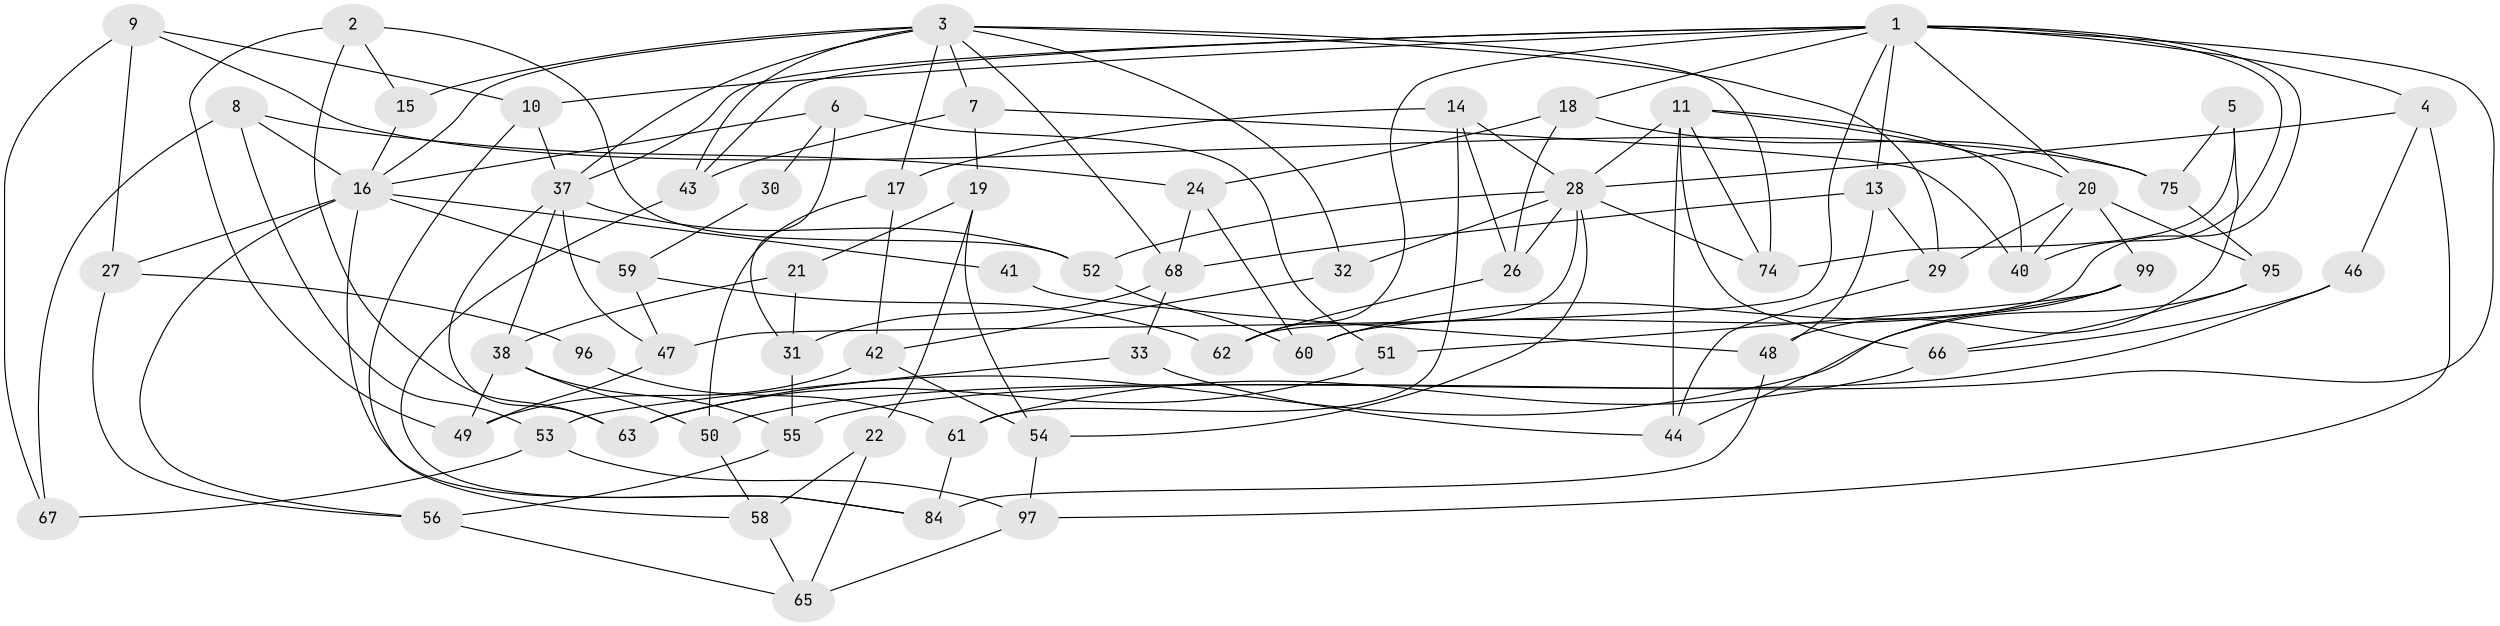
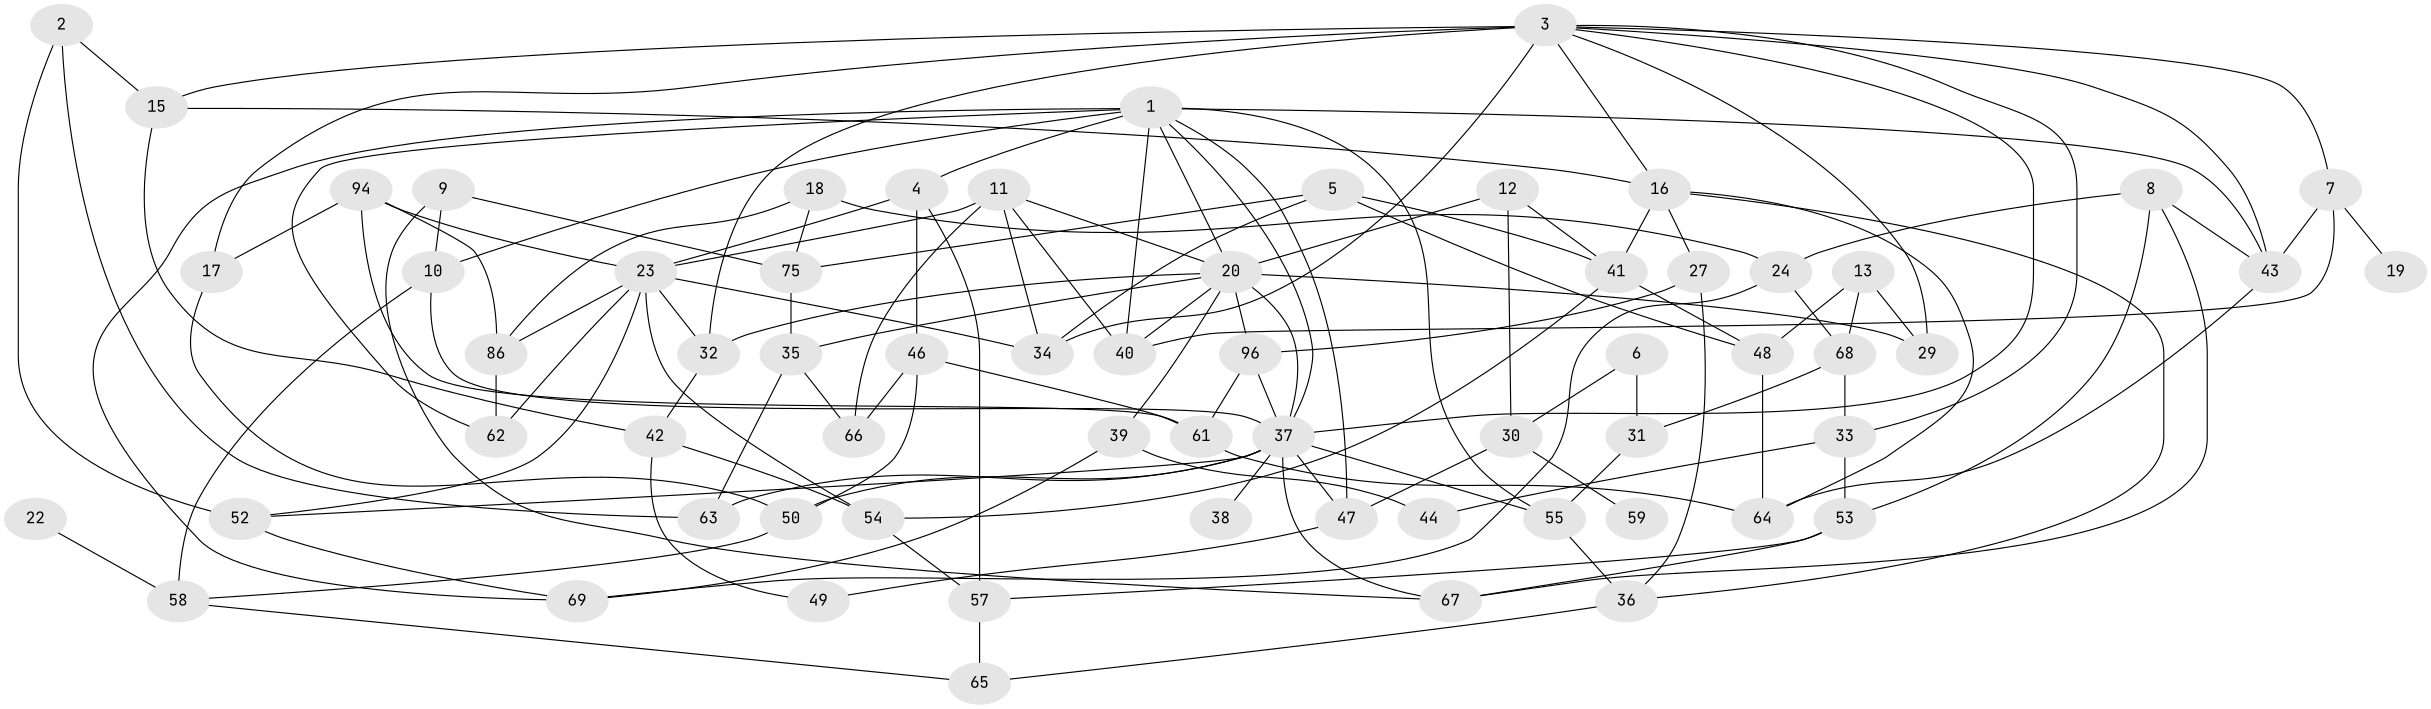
(1732, 64) -> none
(1456, 107) -> (361, 190)
(1886, 107) -> none
(640, 142) -> none
(1072, 147) -> (2022, 114)
(122, 149) -> none
(300, 149) -> (2211, 231)
none -> (1508, 190)
(1575, 190) -> (646, 272)
(221, 218) -> none
none -> (1478, 225)
(495, 231) -> none
(797, 272) -> none
(884, 272) -> (306, 359)
(1512, 272) -> (496, 354)
(1674, 272) -> none
(1768, 272) -> (1042, 354)
(2146, 272) -> (1119, 437)
(2271, 272) -> (791, 354)
none -> (975, 290)
(968, 293) -> (1239, 482)
(929, 303) -> none
(1798, 309) -> none
(647, 313) -> (1435, 475)
none -> (1241, 313)
(936, 323) -> none
none -> (1294, 341)
(1304, 354) -> (577, 601)
(1387, 354) -> none
(486, 388) -> none
(1470, 394) -> (1062, 391)
(606, 395) -> (1037, 478)
(647, 395) -> (1414, 476)
none -> (1267, 396)
(432, 519) -> (1627, 601)
(839, 519) -> none
(934, 519) -> (1763, 519)
(1028, 519) -> (980, 601)
none -> (1321, 555)
